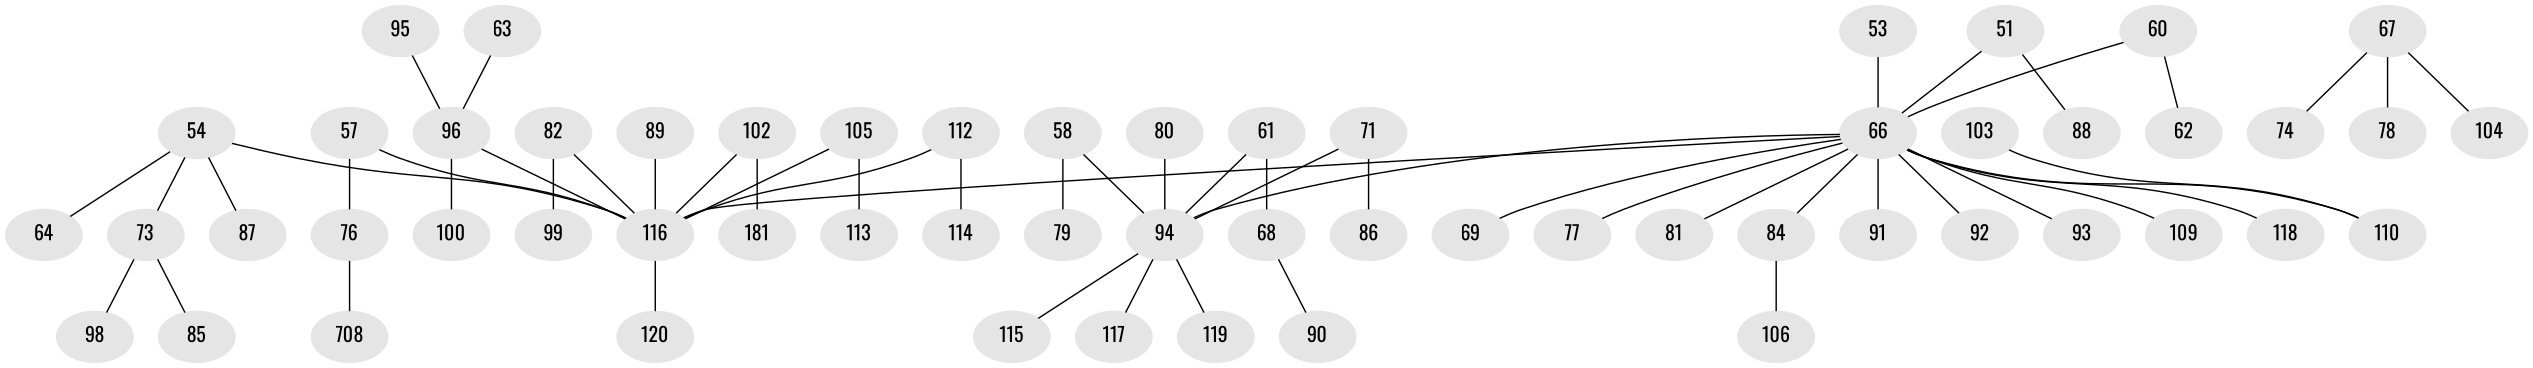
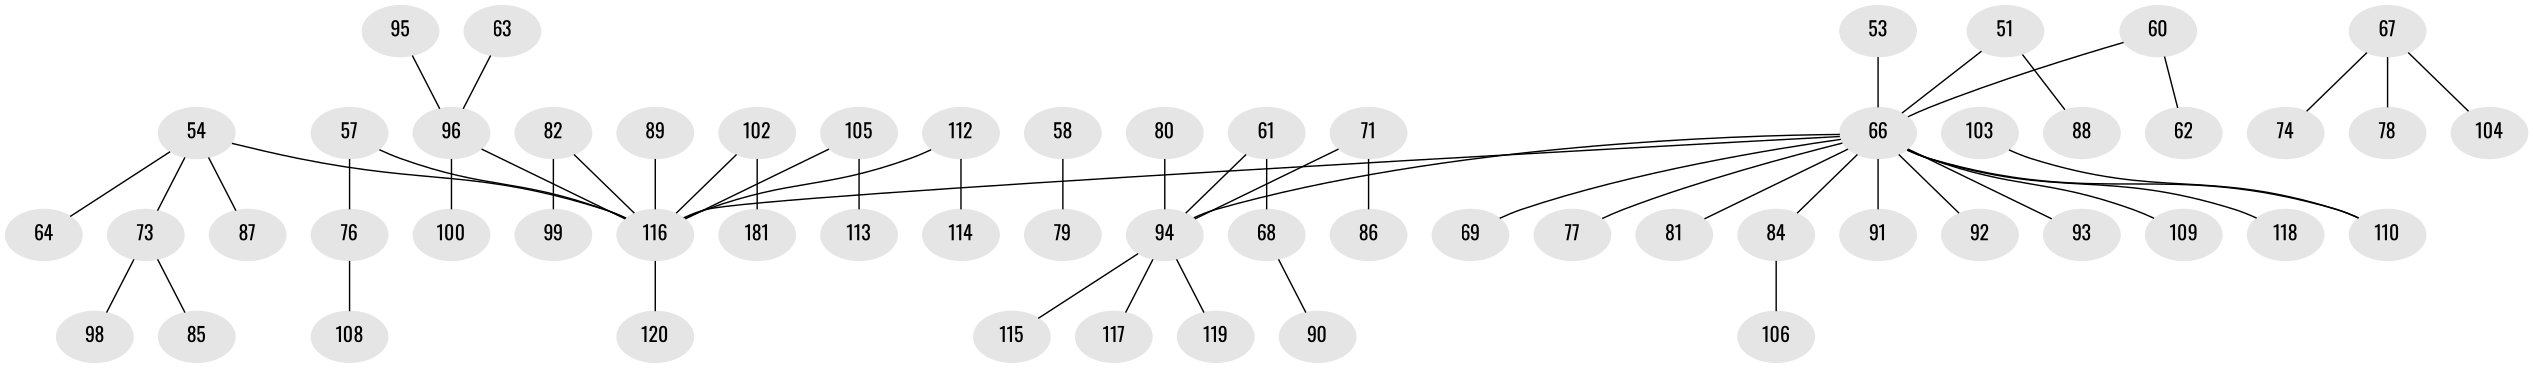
(1117, 187) -> none
(350, 337) -> (350, 337)
